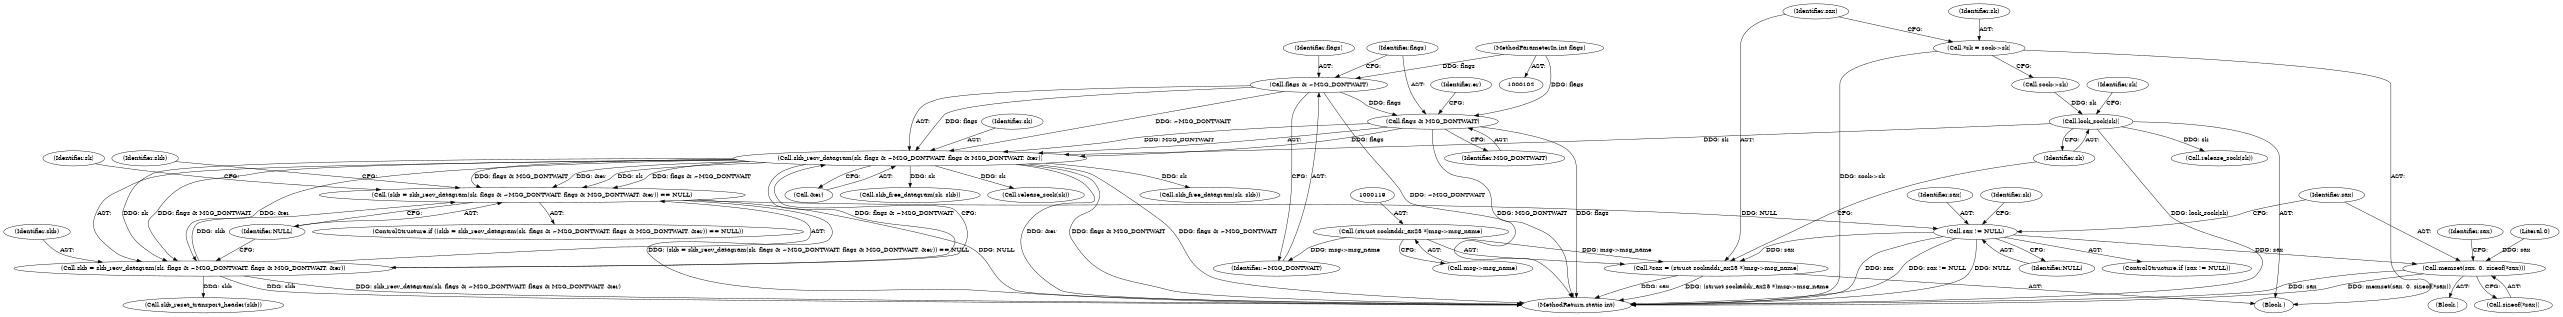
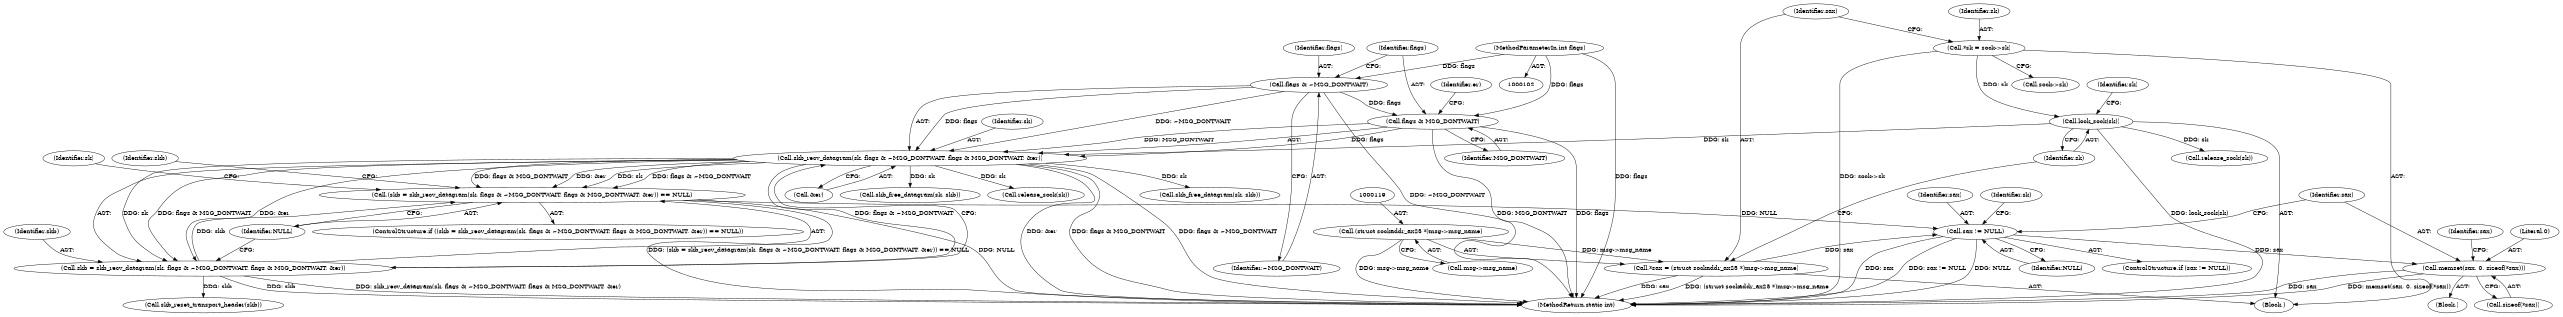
(2067, 102) -> (1999, 102)
none -> (1615, 168)
(1837, 236) -> (1843, 244)
(1318, 244) -> (1407, 289)
(2516, 250) -> (2516, 250)
